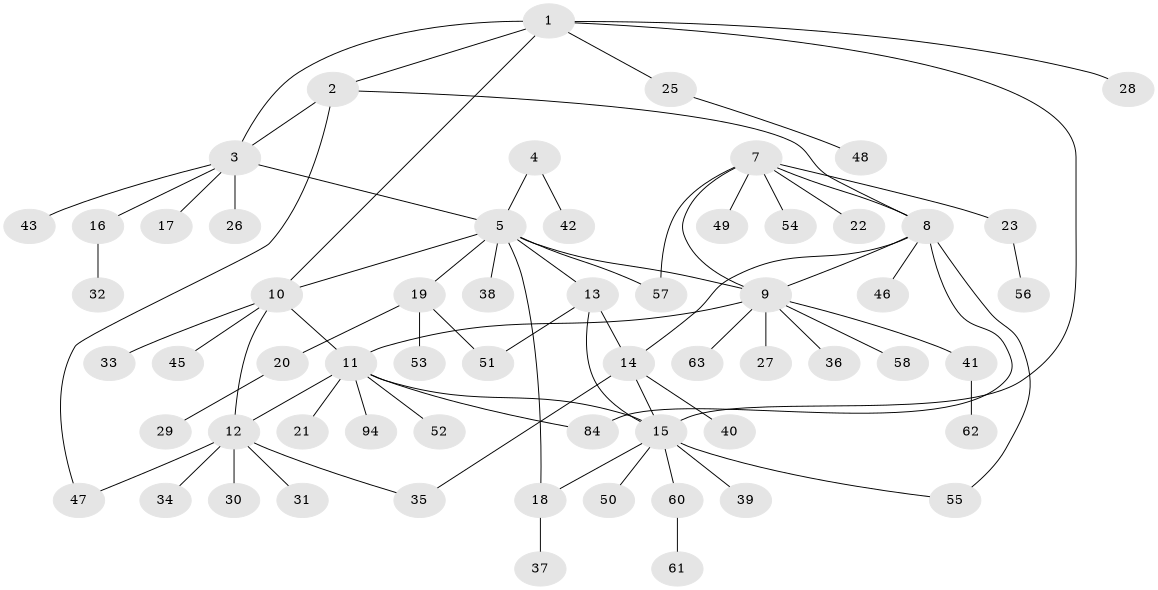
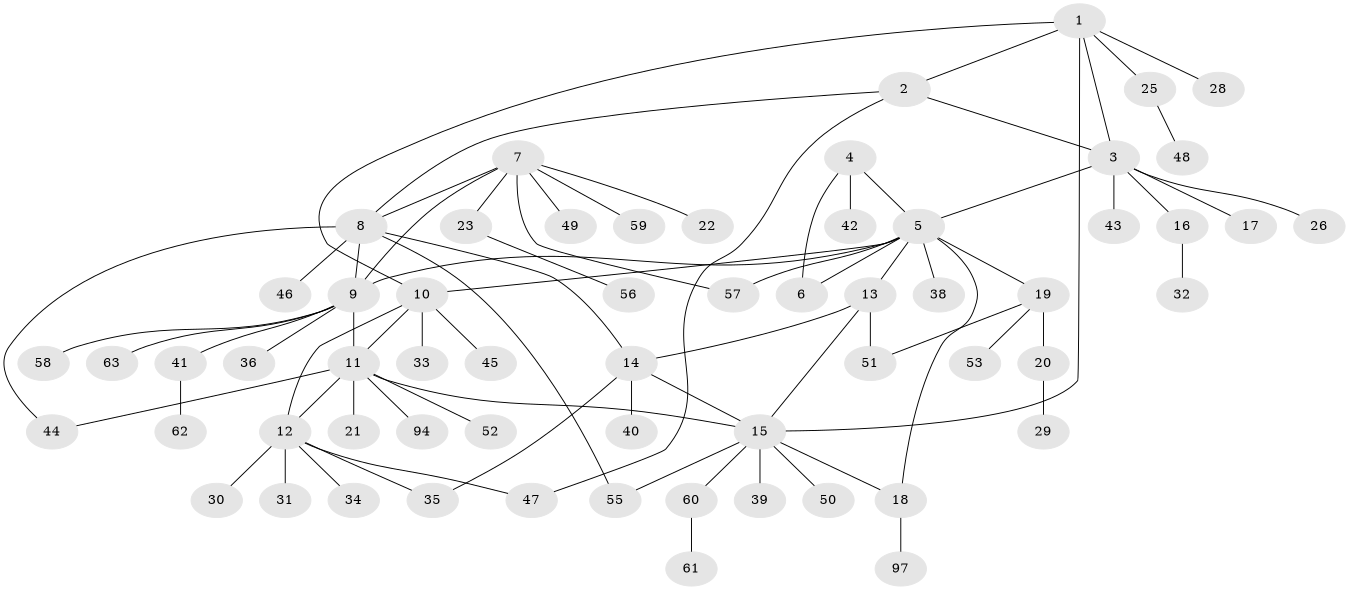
(791, 226) -> (639, 226)
none -> (802, 295)
(766, 363) -> none
(593, 432) -> (52, 432)
(540, 569) -> (901, 569)
